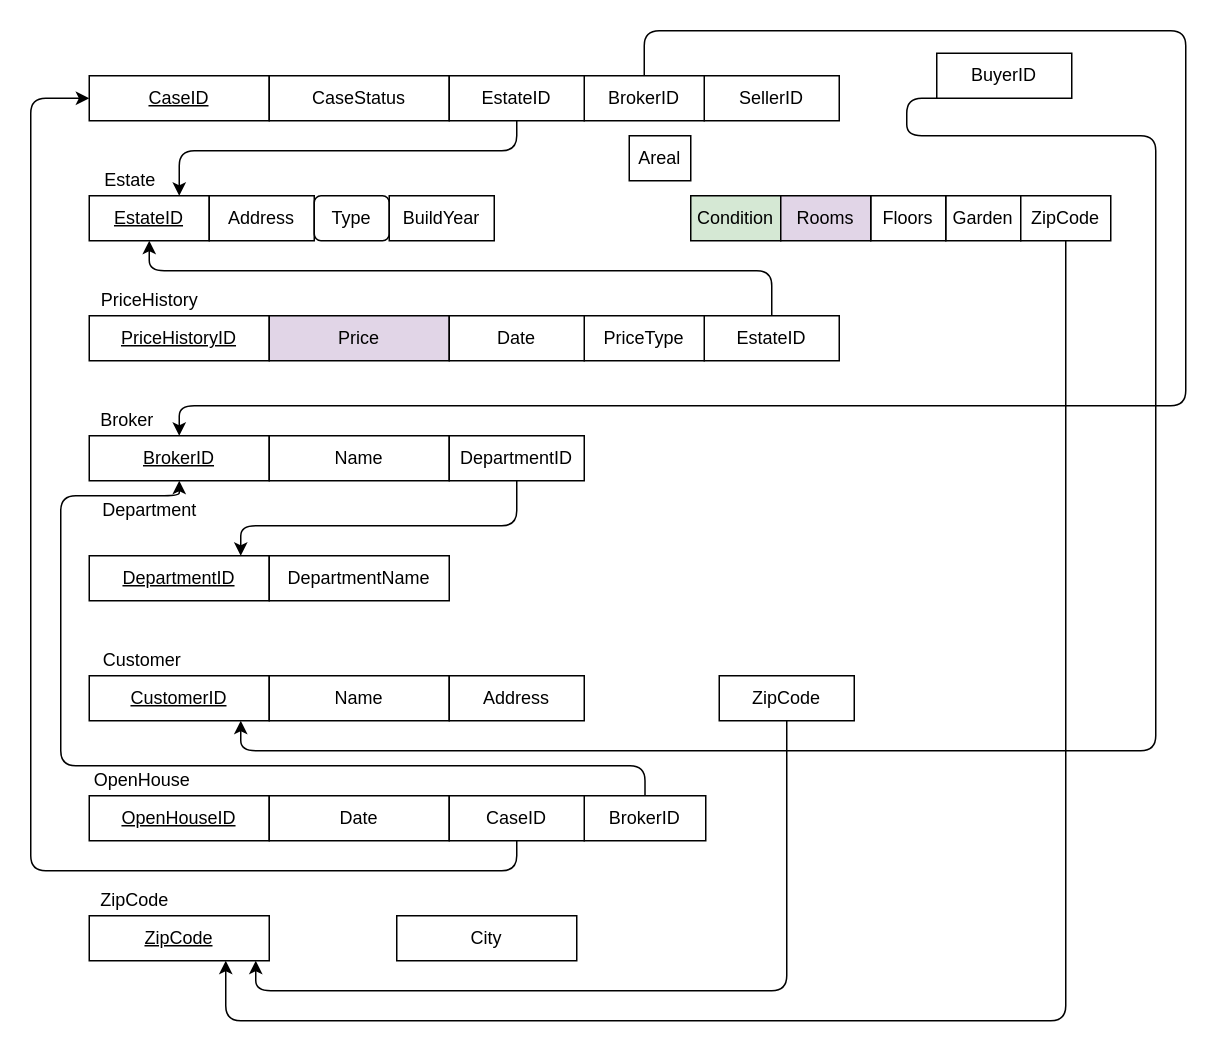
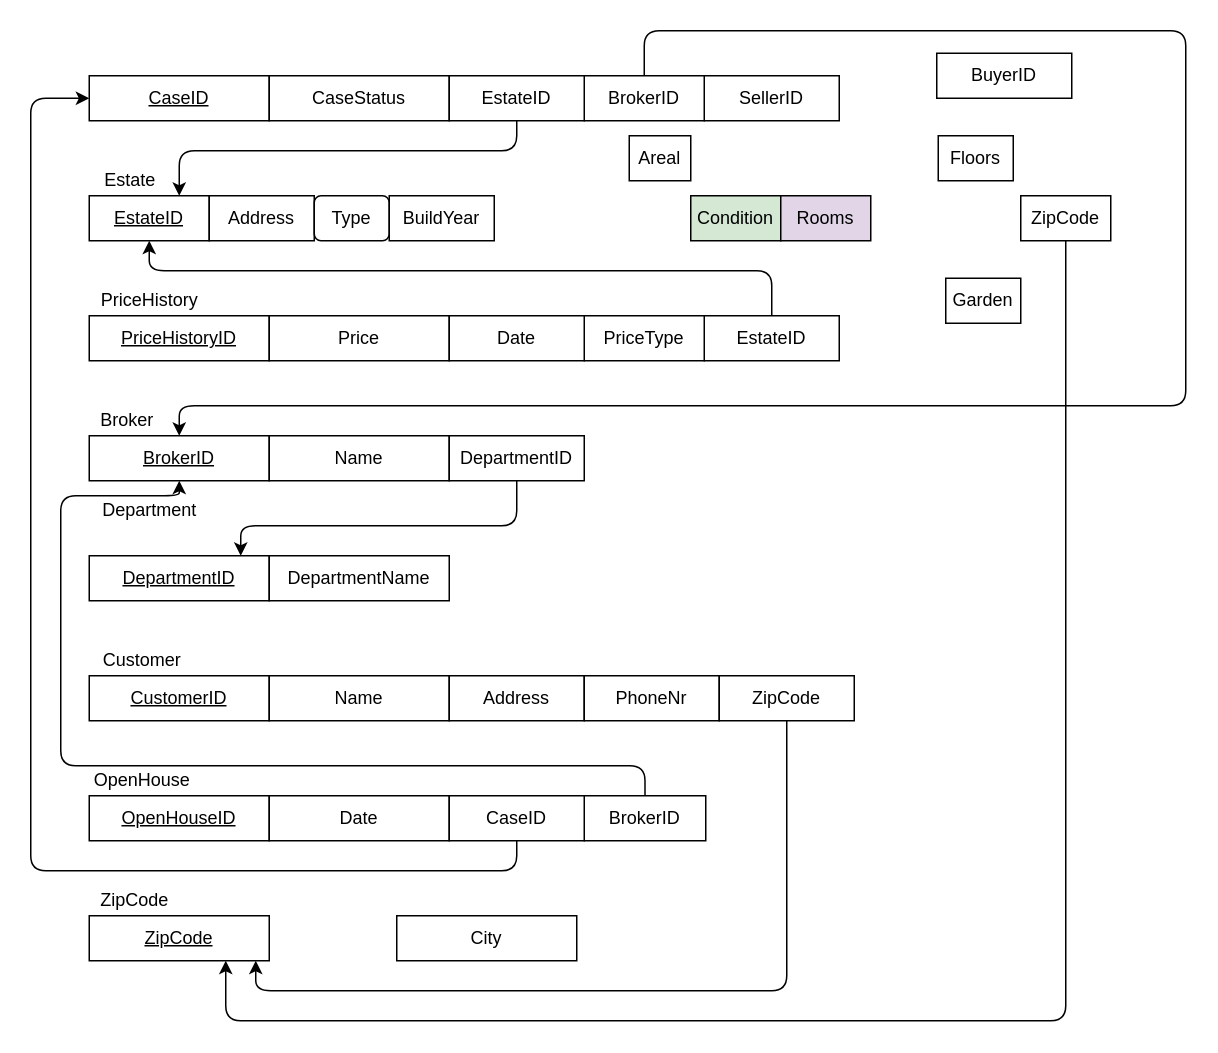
(908, 218) -> (976, 158)
(983, 218) -> (983, 301)
(359, 338) -> (359, 338)
none -> (652, 698)
(1063, 751) -> none
